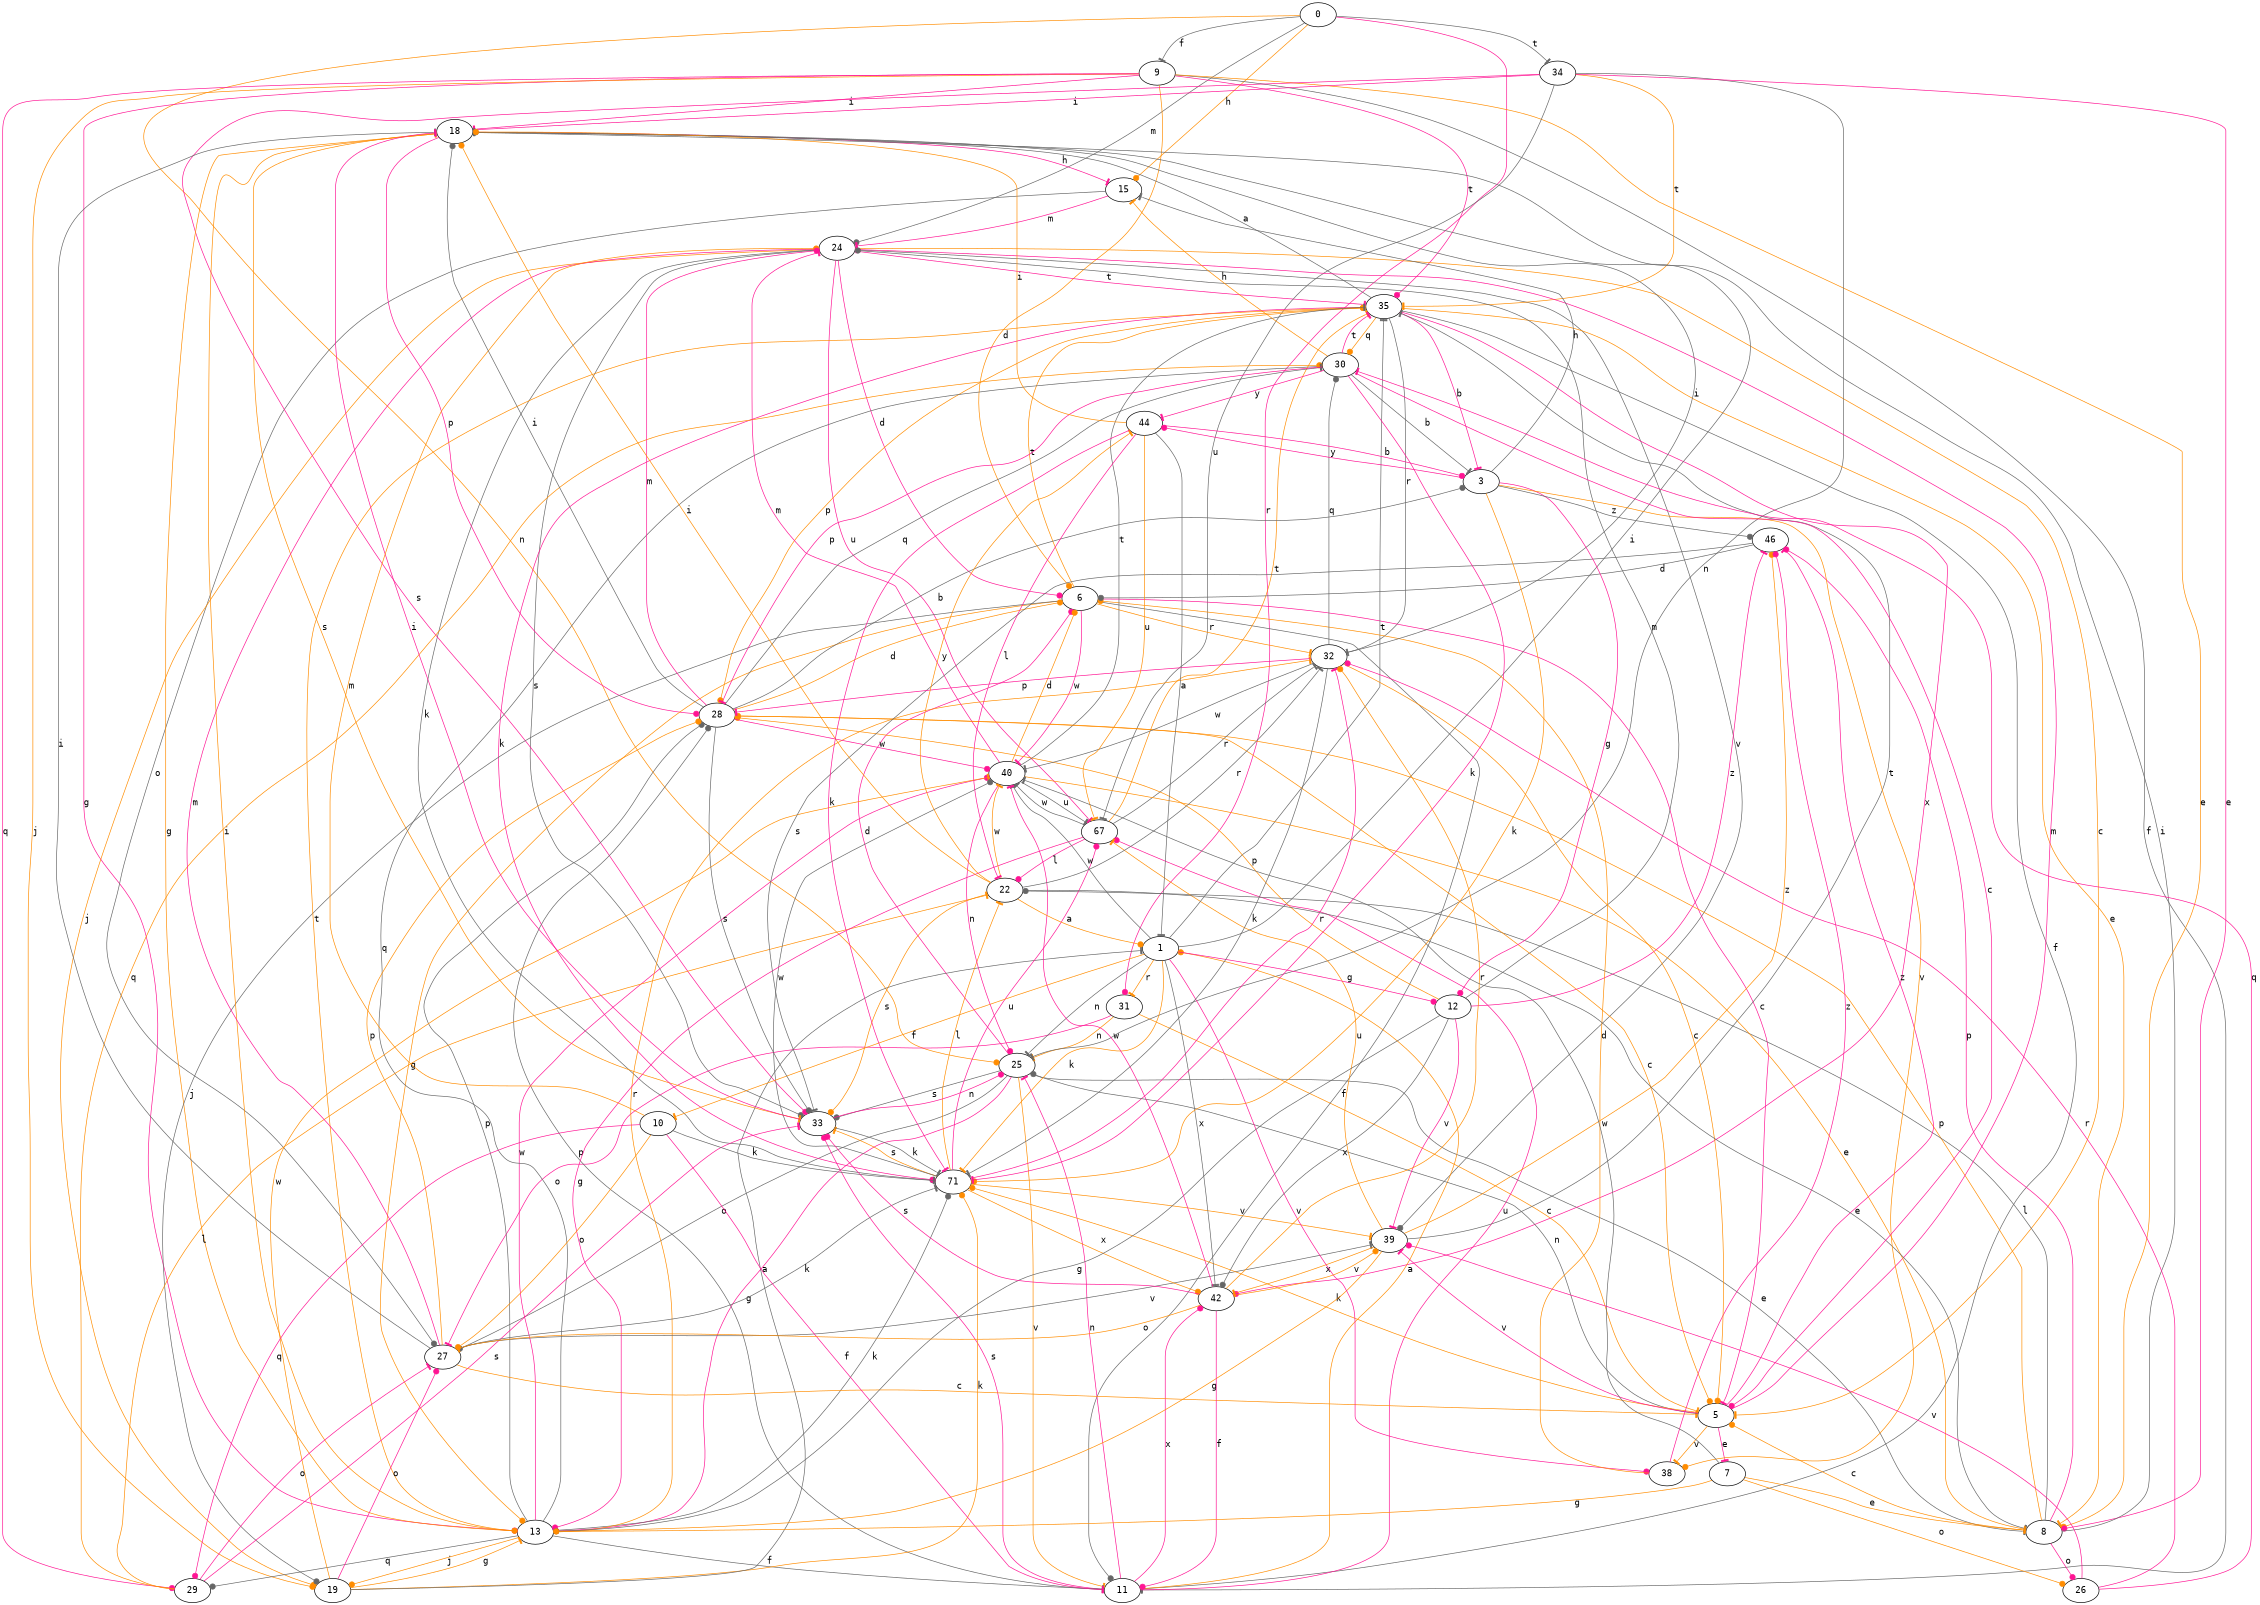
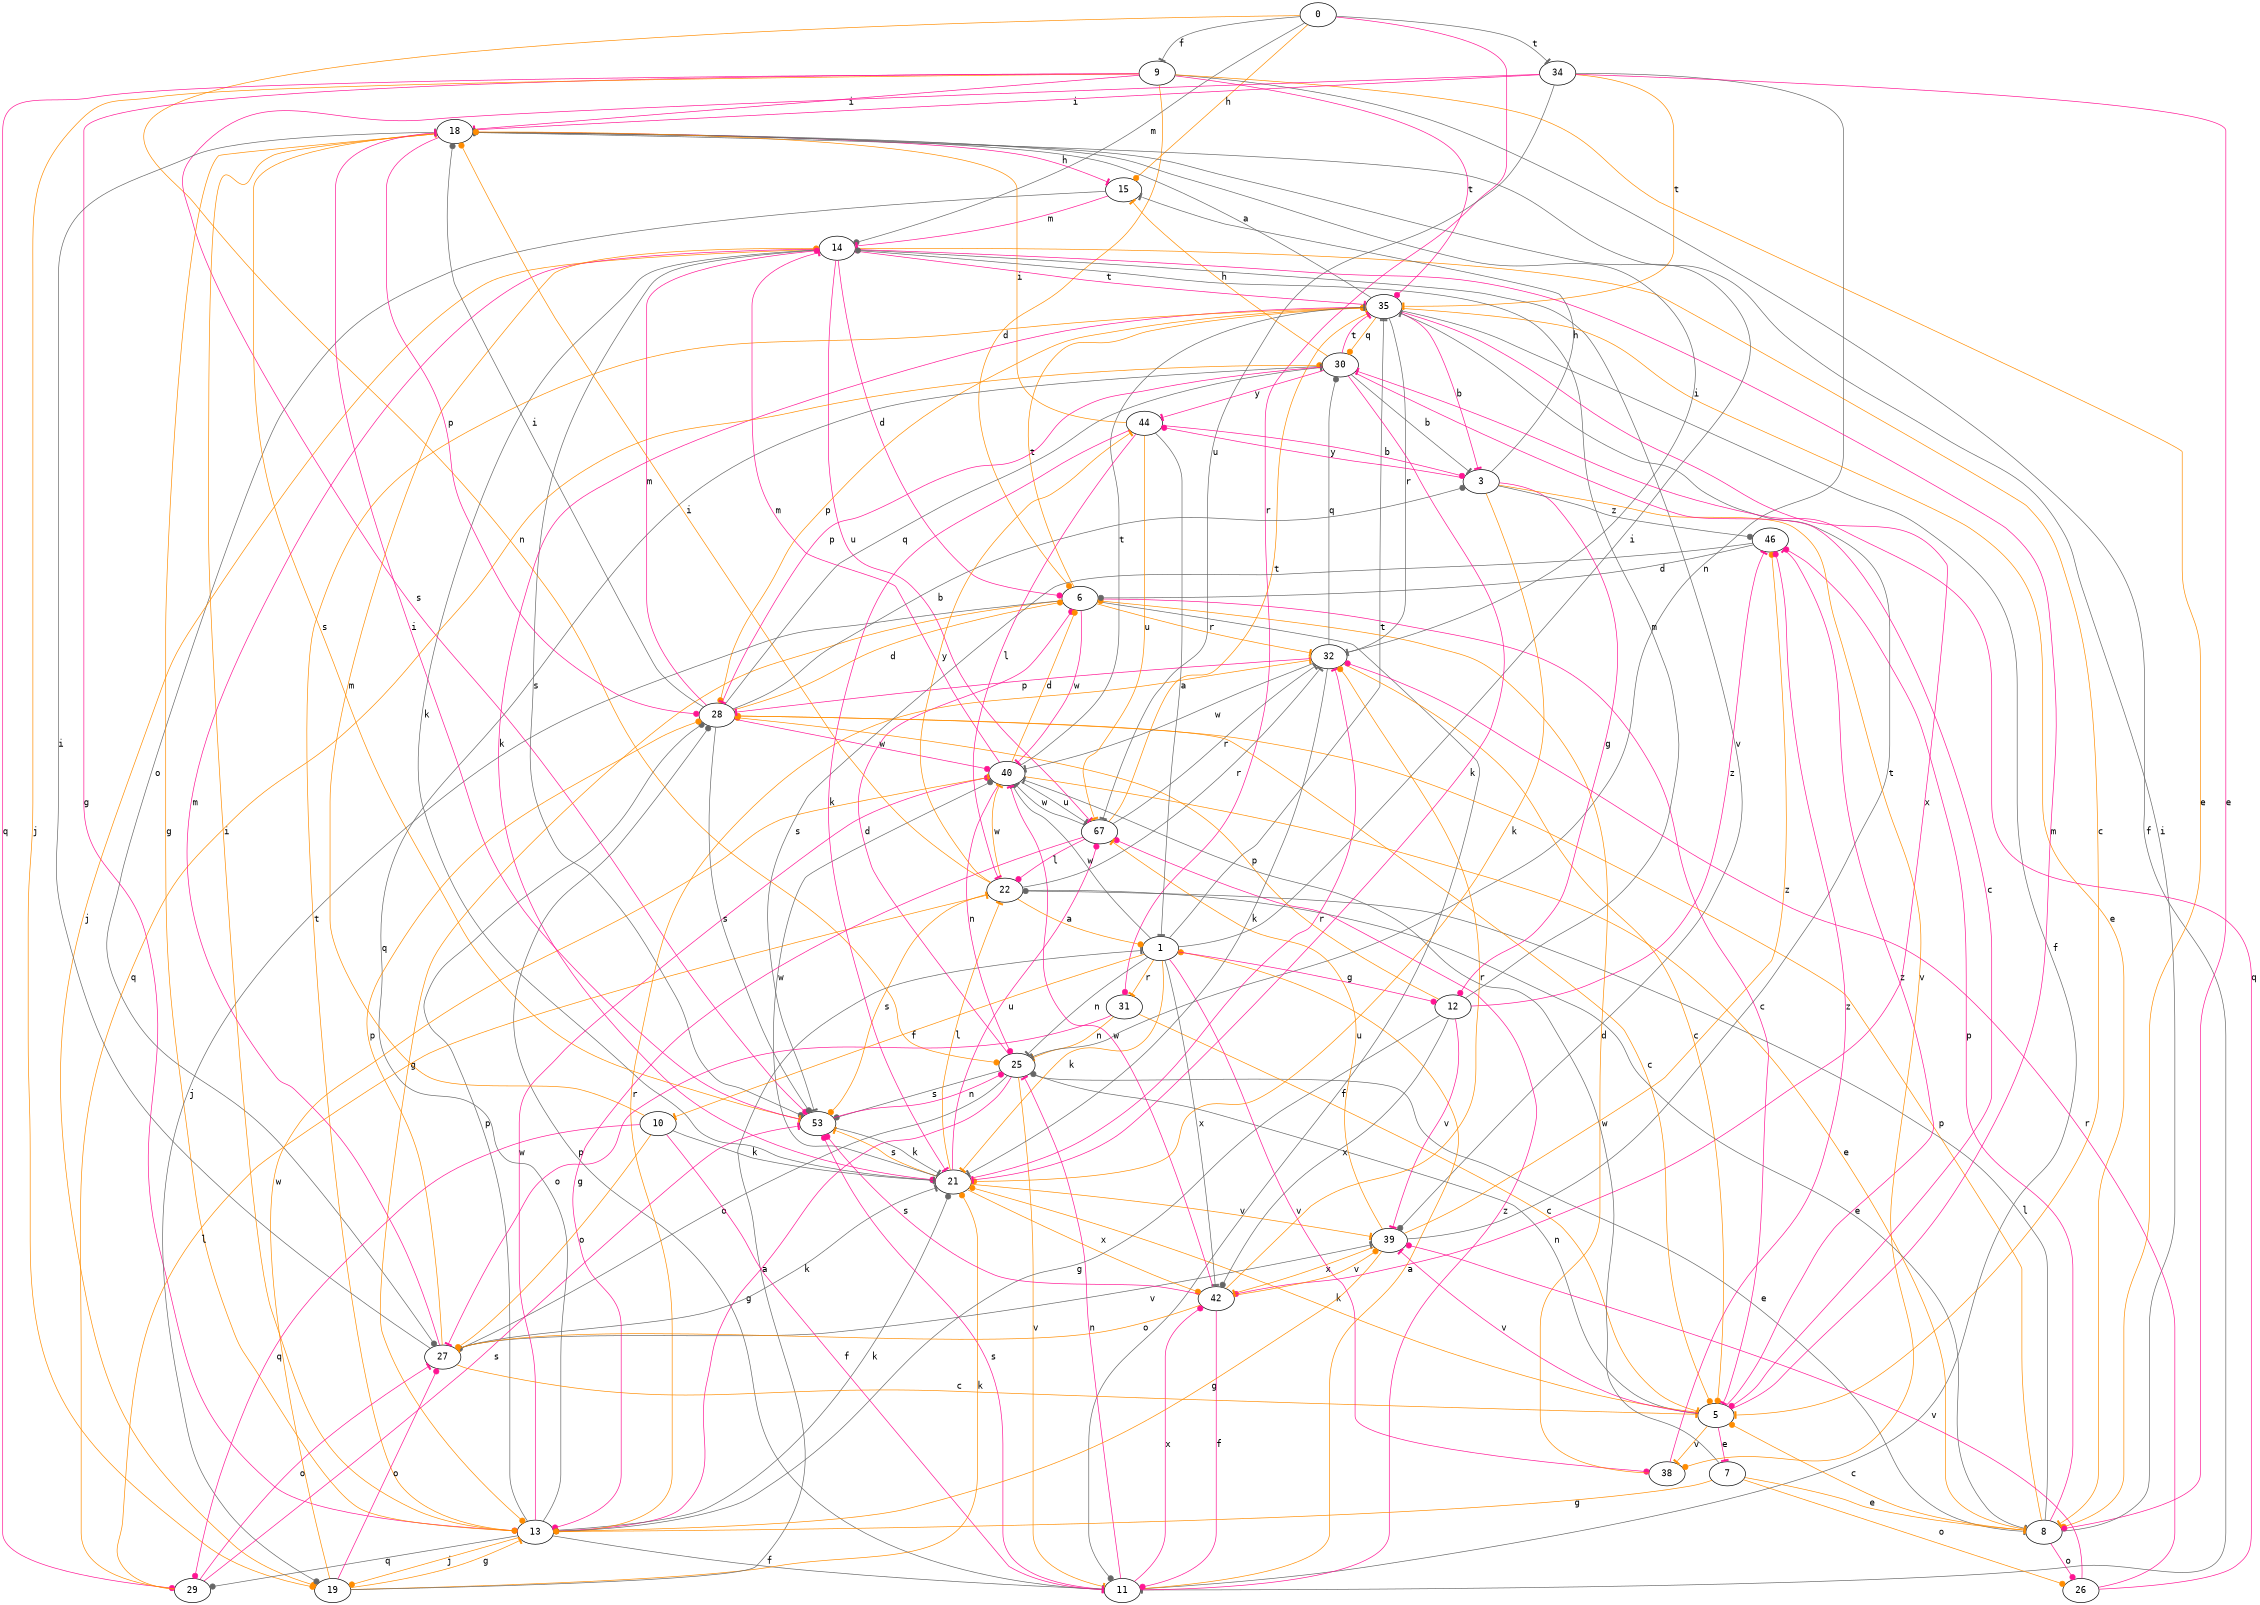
(837, 248) -> (837, 248)
(818, 1124) -> (818, 1124)
(953, 1182) -> (953, 1182)
(1506, 1211) -> (1506, 1211)
